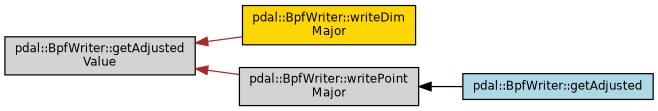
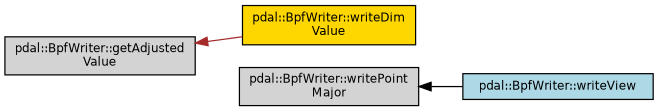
(329, 25) -> (329, 25)
(223, 72) -> none
(558, 87) -> (558, 87)
